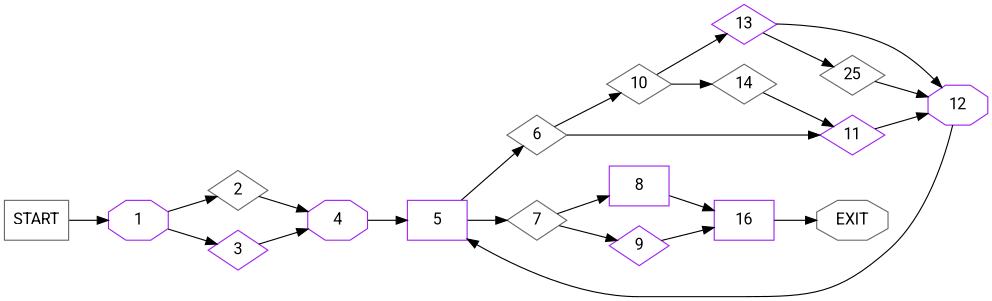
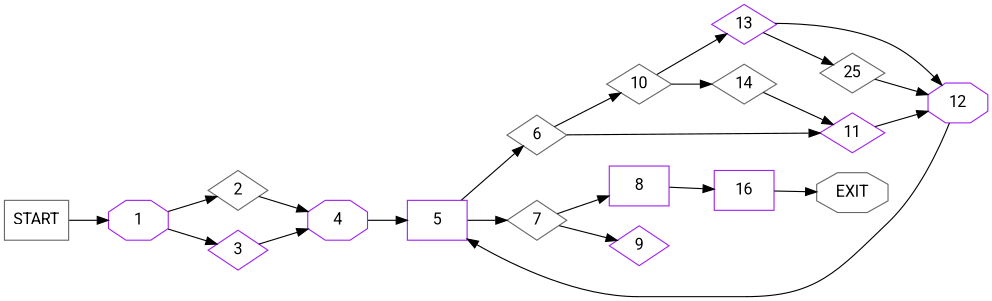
(682, 235) -> none
